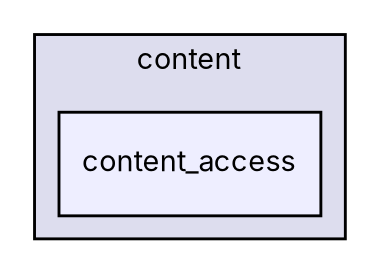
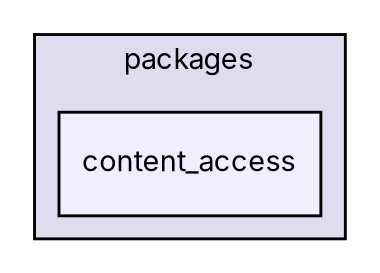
(190, 62) -> (190, 62)
